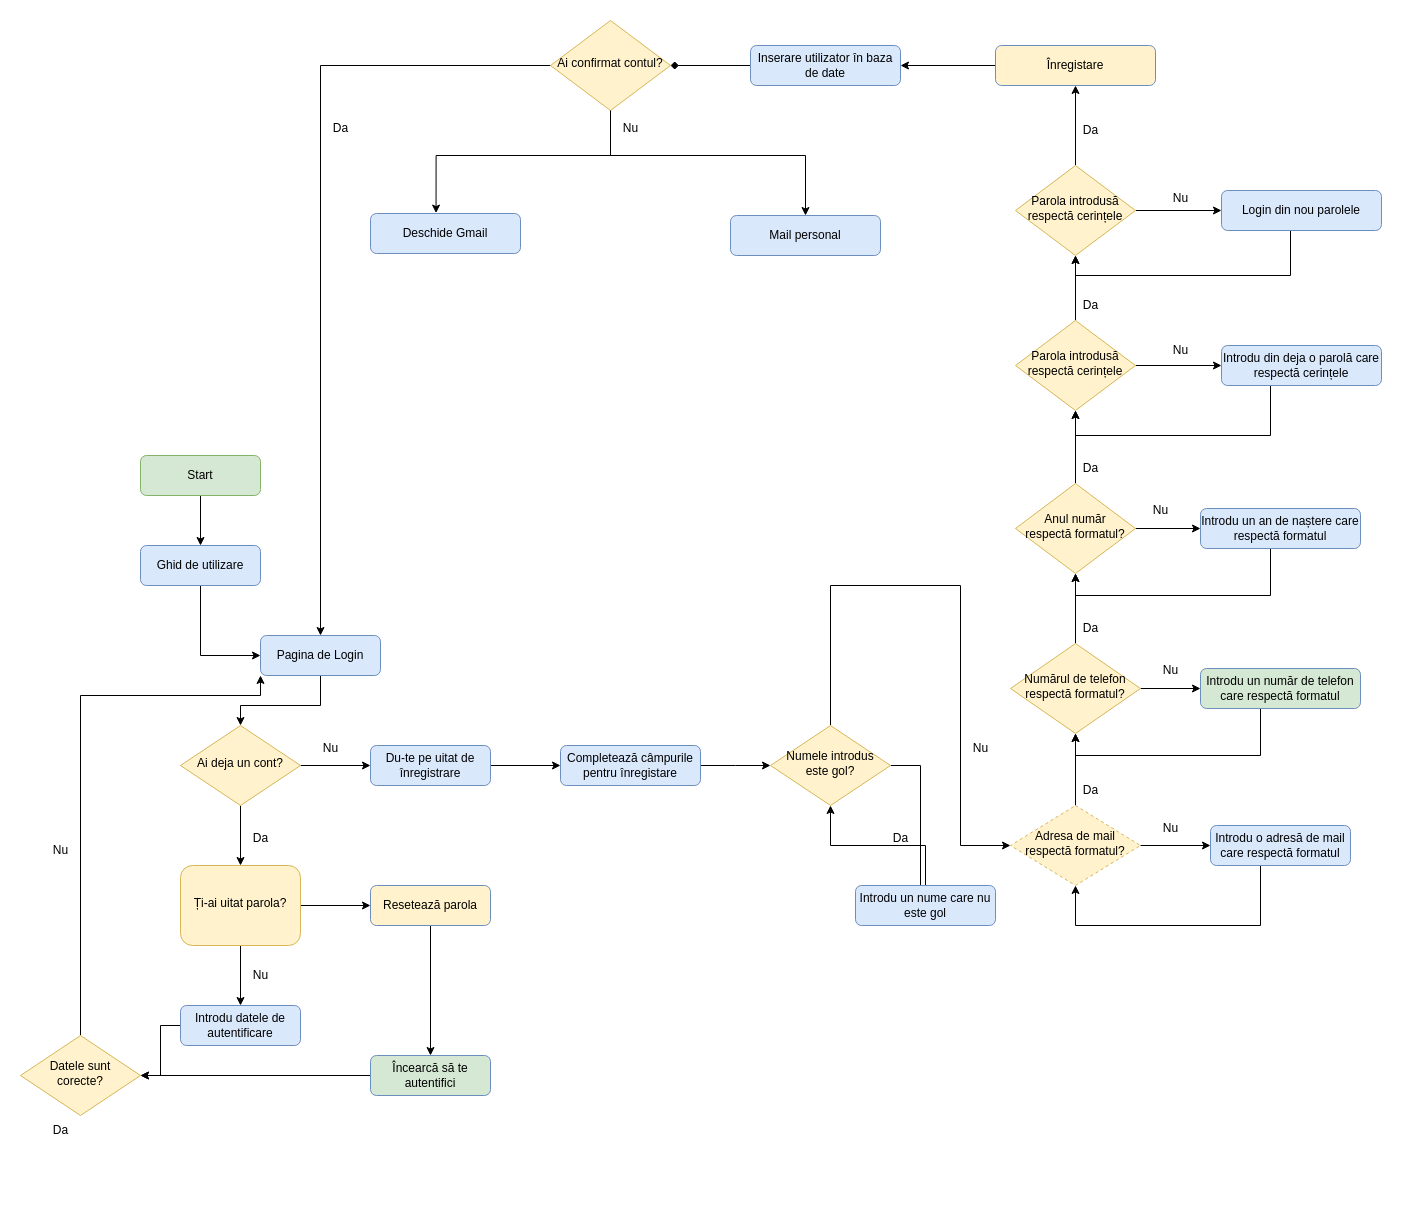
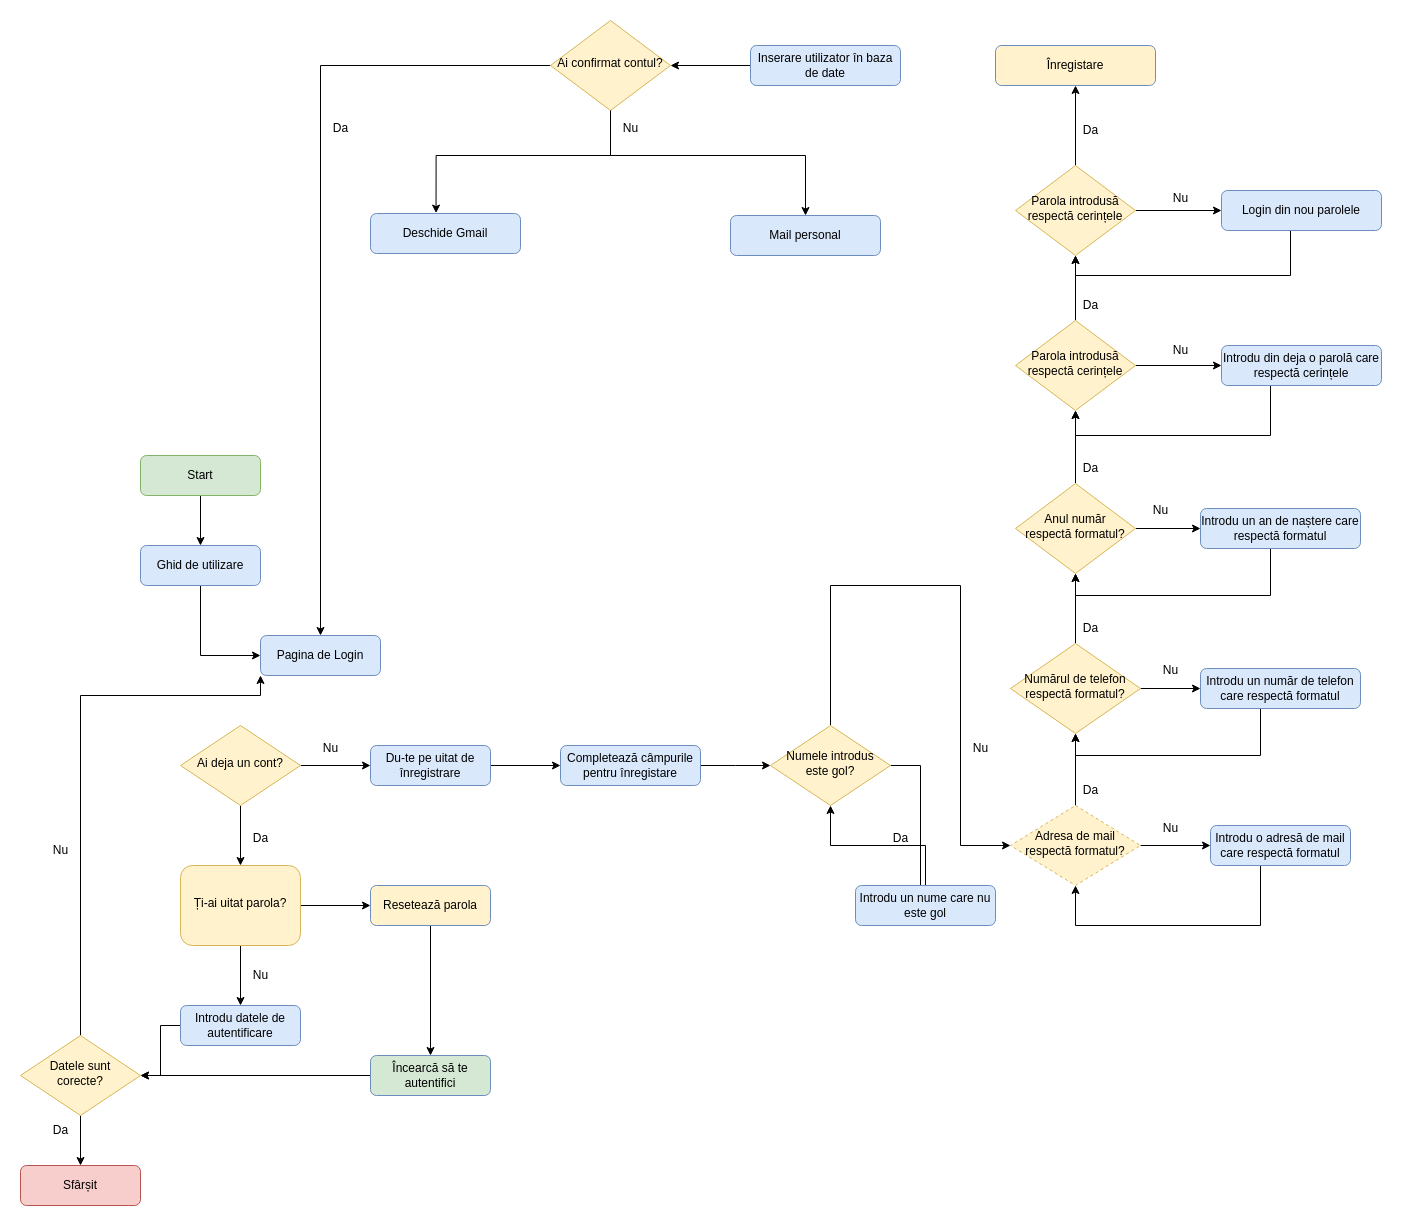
(679, 66) -> (679, 66)
(951, 66) -> none
(1281, 689) -> (1281, 689)
(290, 706) -> none
none -> (81, 1137)
none -> (81, 1186)
